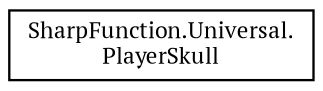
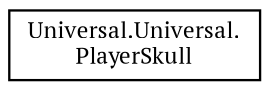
(161, 45) -> (135, 45)
